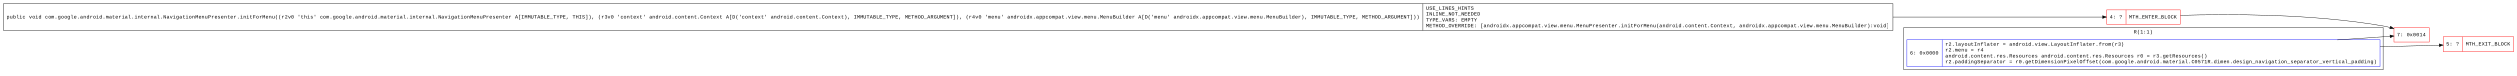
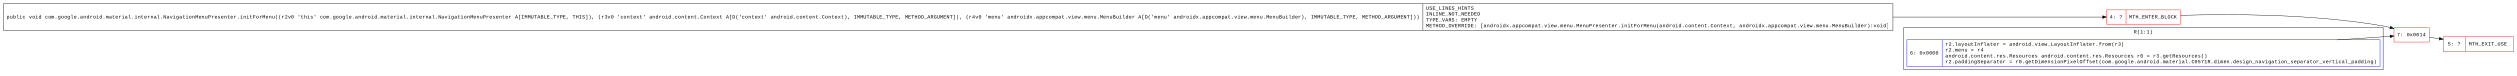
(2488, 44) -> (2488, 44)
(2410, 46) -> (2434, 38)
